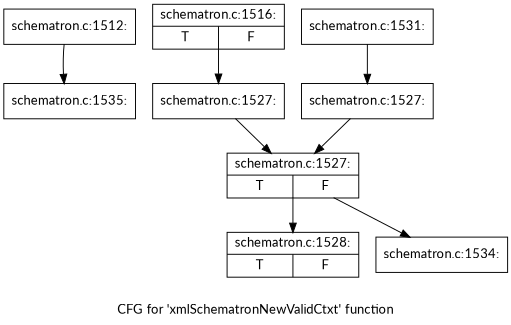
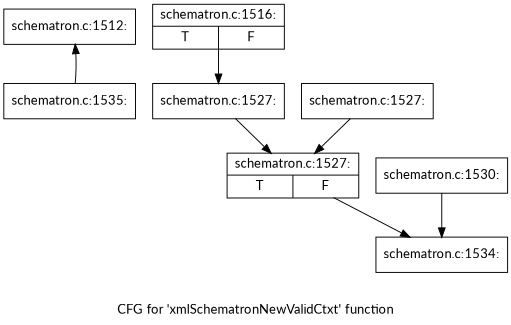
(367, 27) -> none
(63, 59) -> (76, 69)
none -> (442, 176)
(293, 255) -> none
